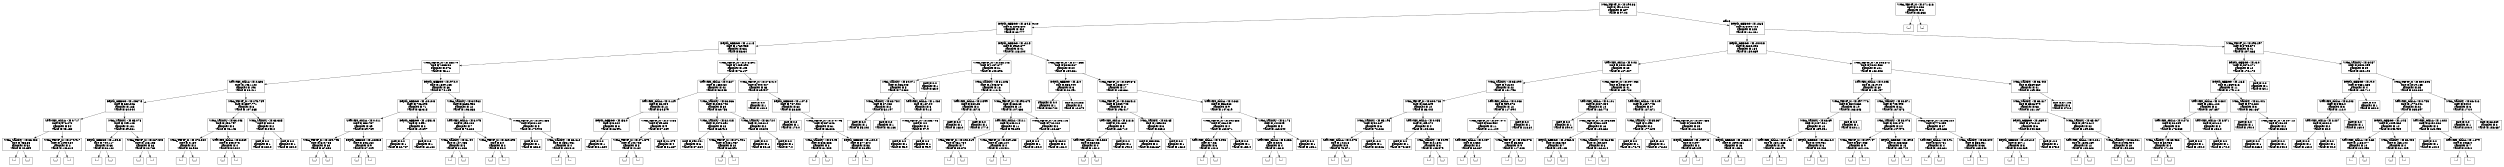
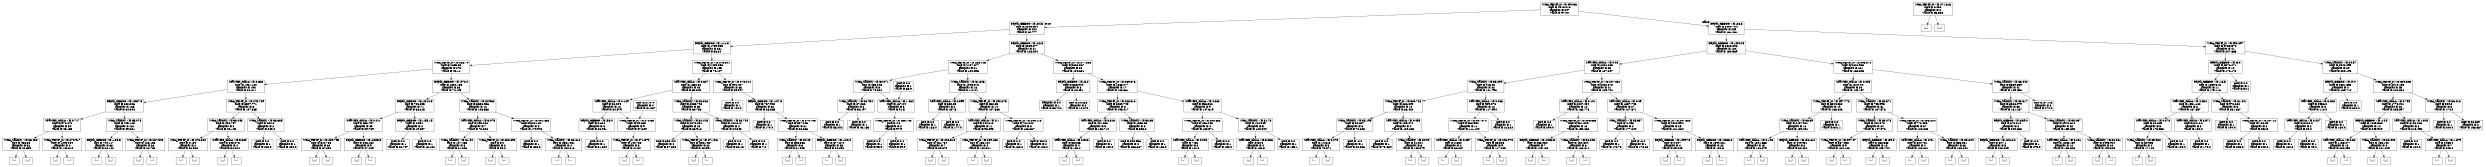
(662, 135) -> (642, 114)
